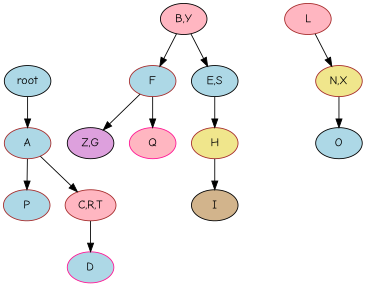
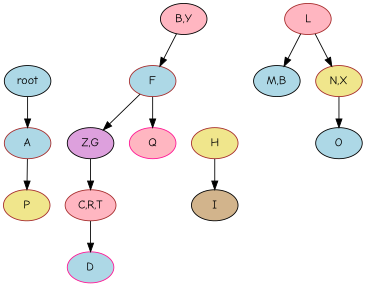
(215, 81) -> none
none -> (277, 81)
(56, 171) -> (91, 170)
(27, 205) -> (27, 205)
